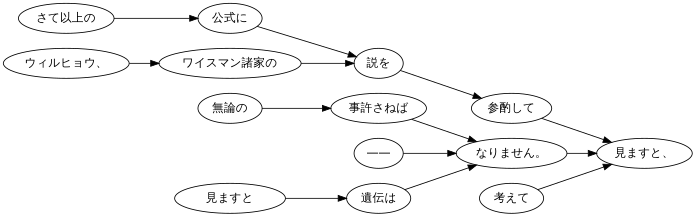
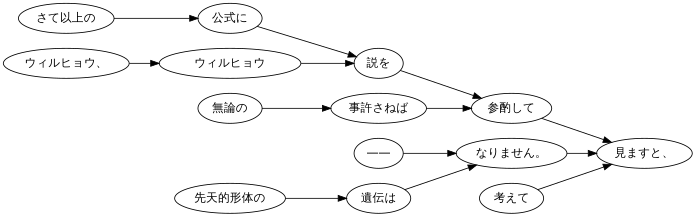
(230, 63) -> (230, 63)
(440, 129) -> (445, 108)
(230, 198) -> (230, 198)
